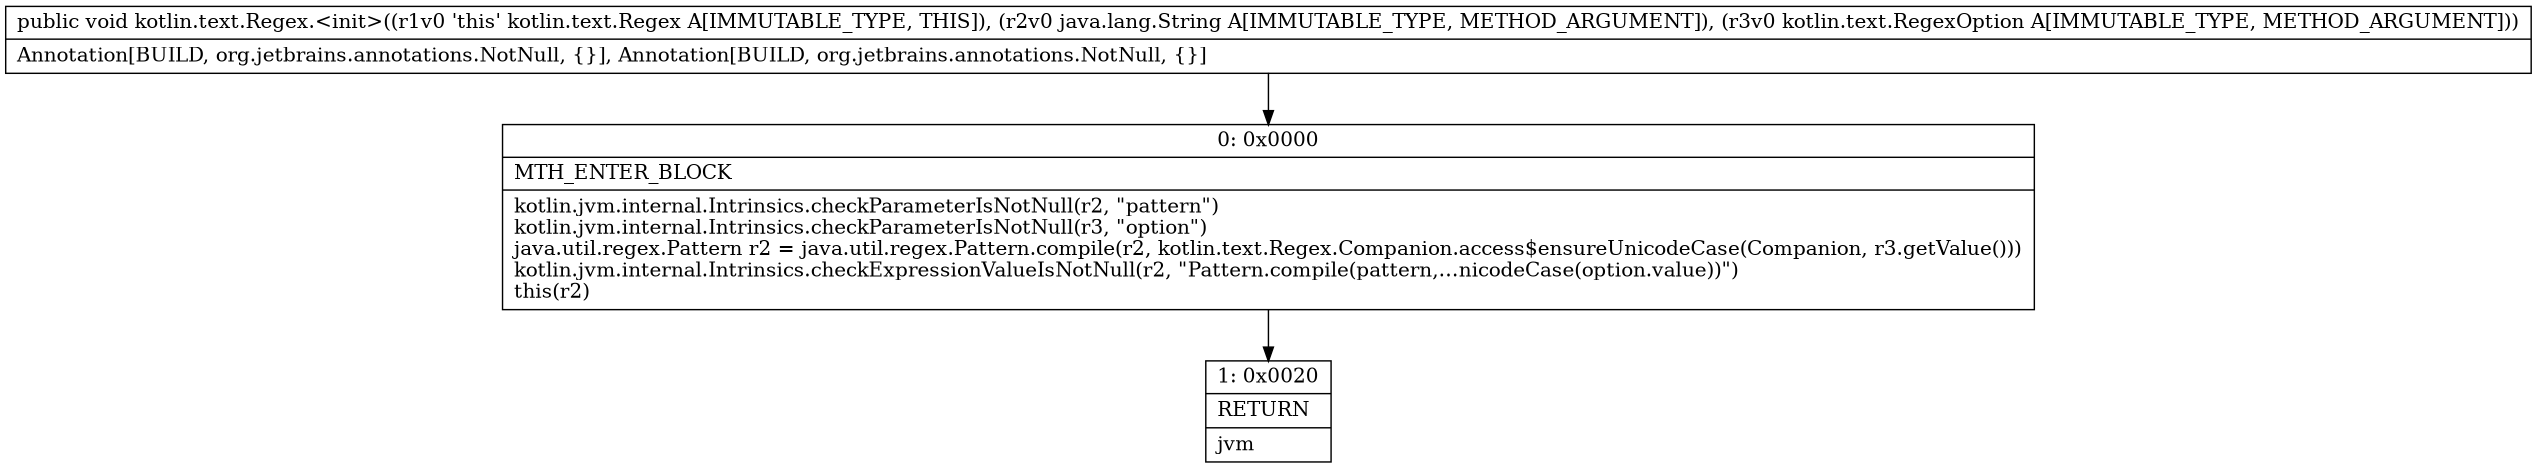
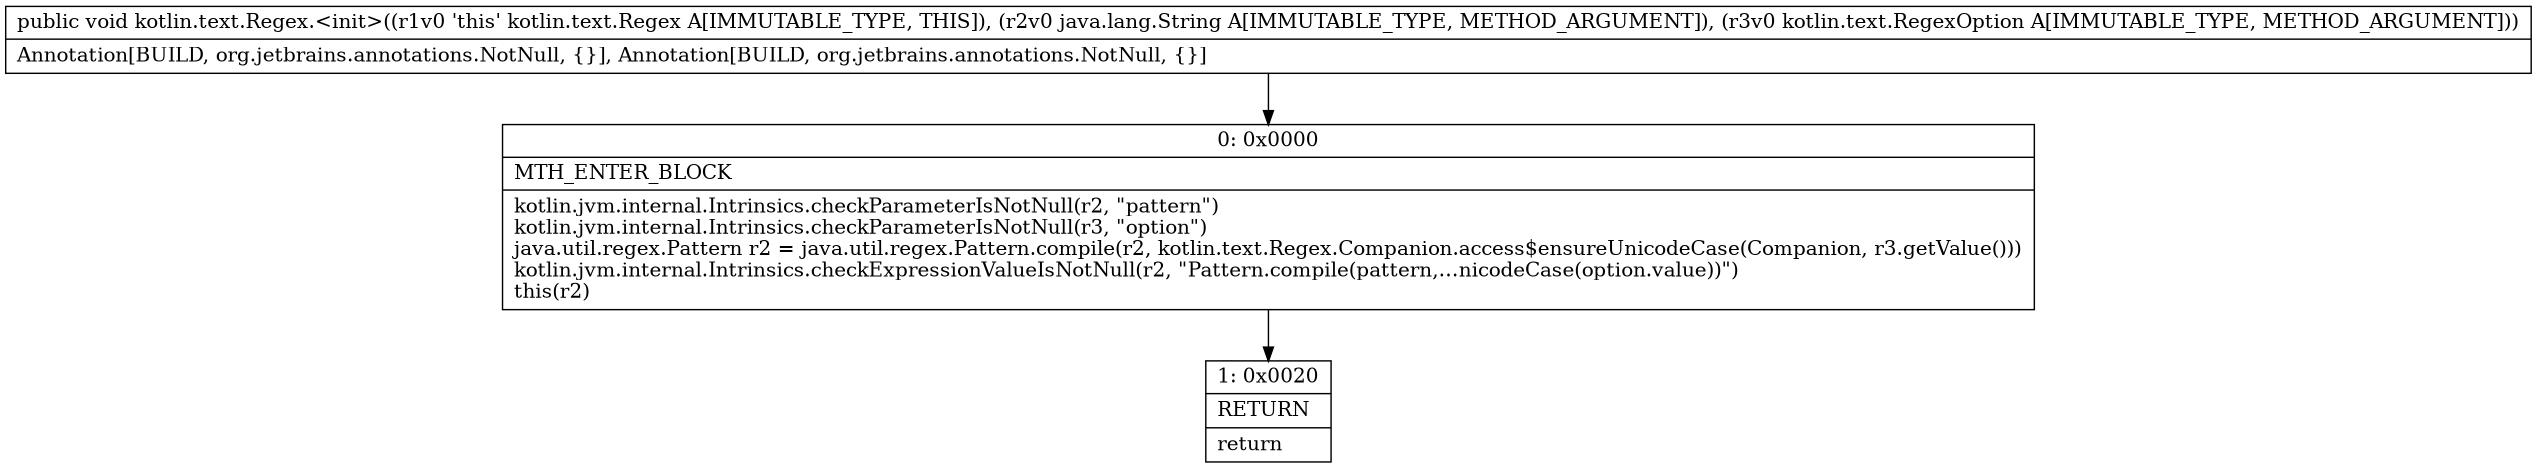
(1236, 444) -> (1250, 444)
